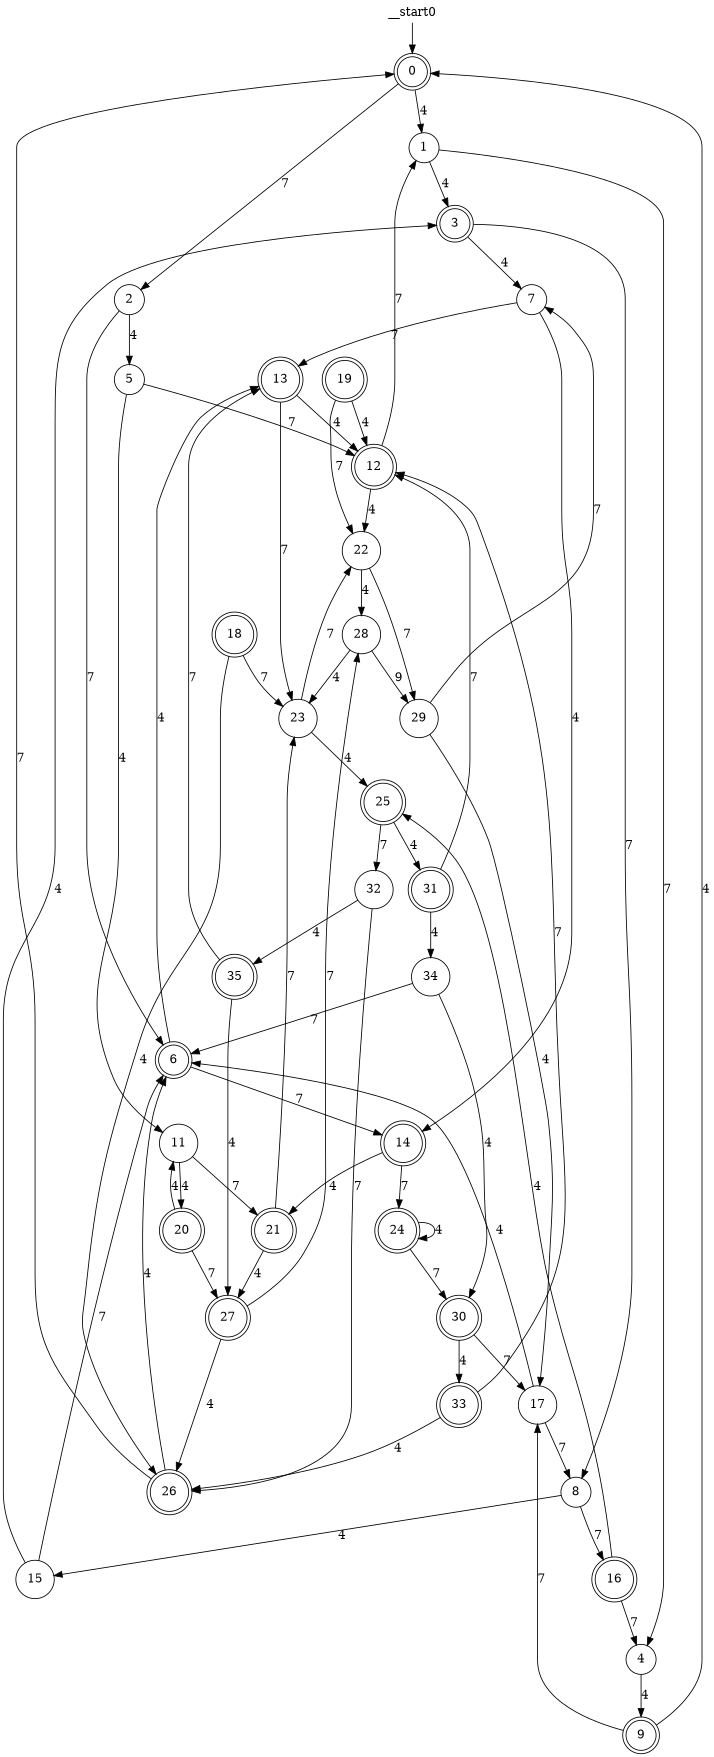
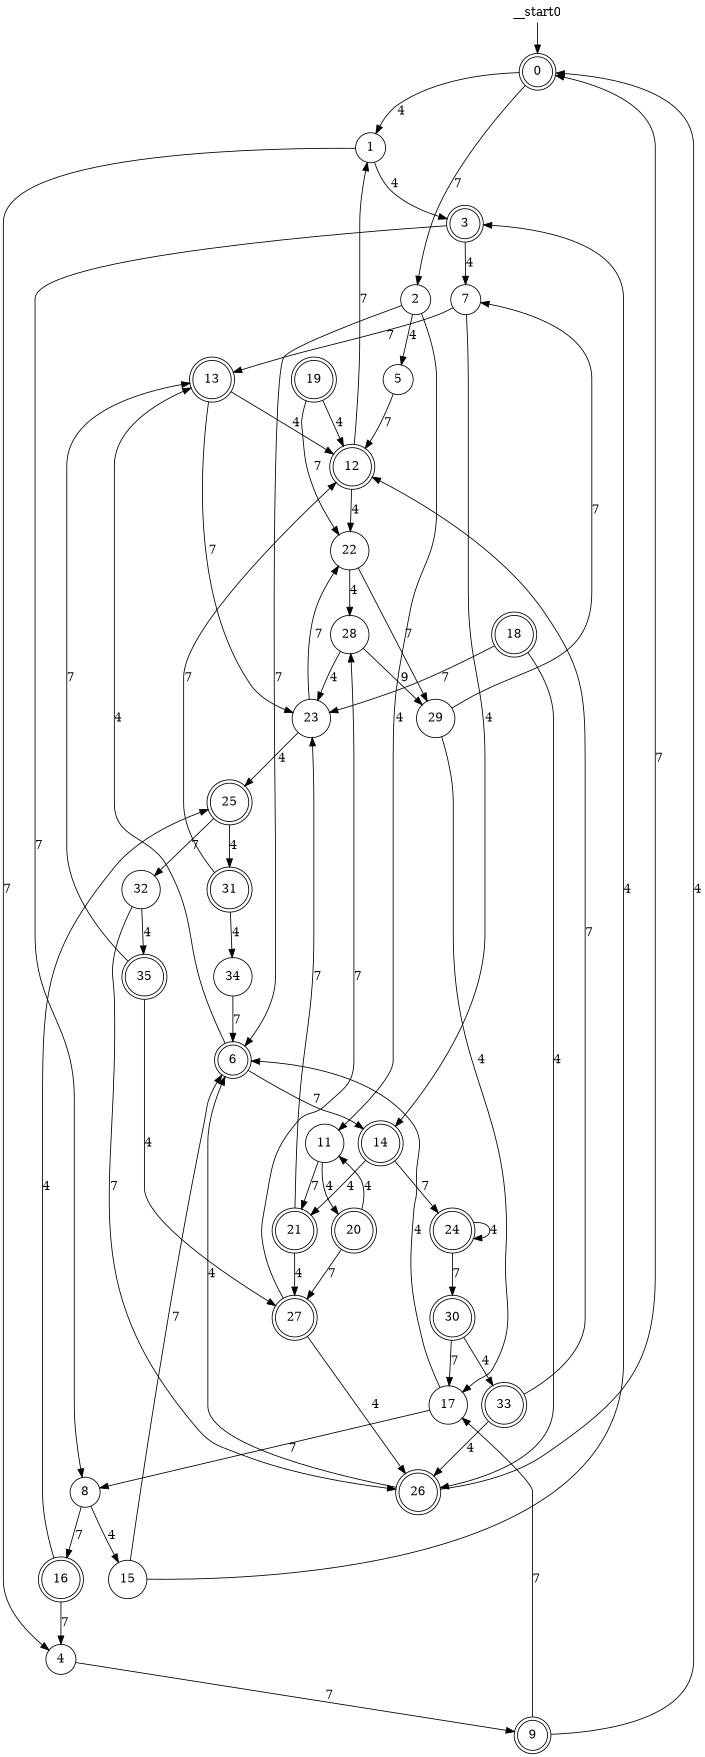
(119, 771) -> (394, 724)
(483, 1139) -> none
(645, 1696) -> (330, 1696)
